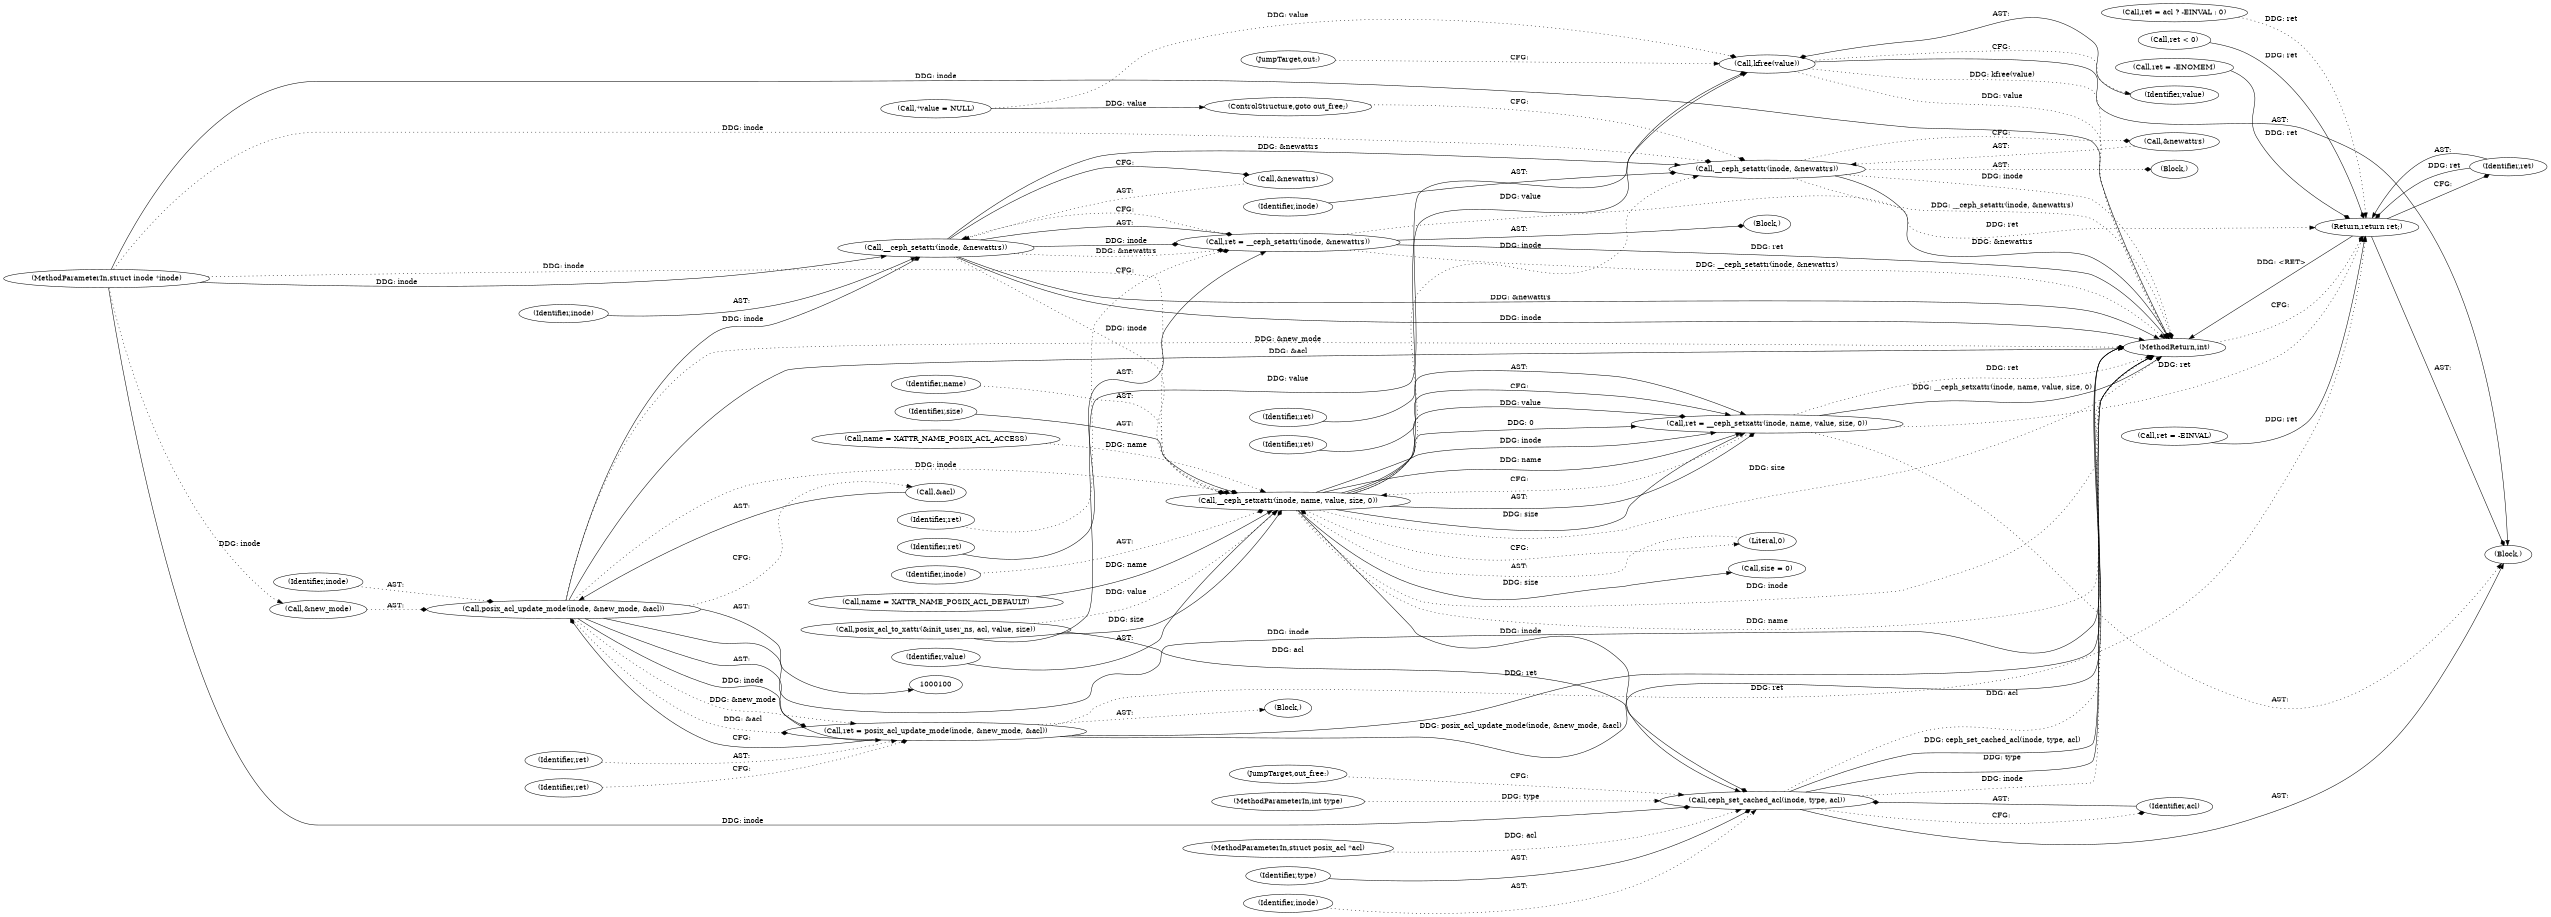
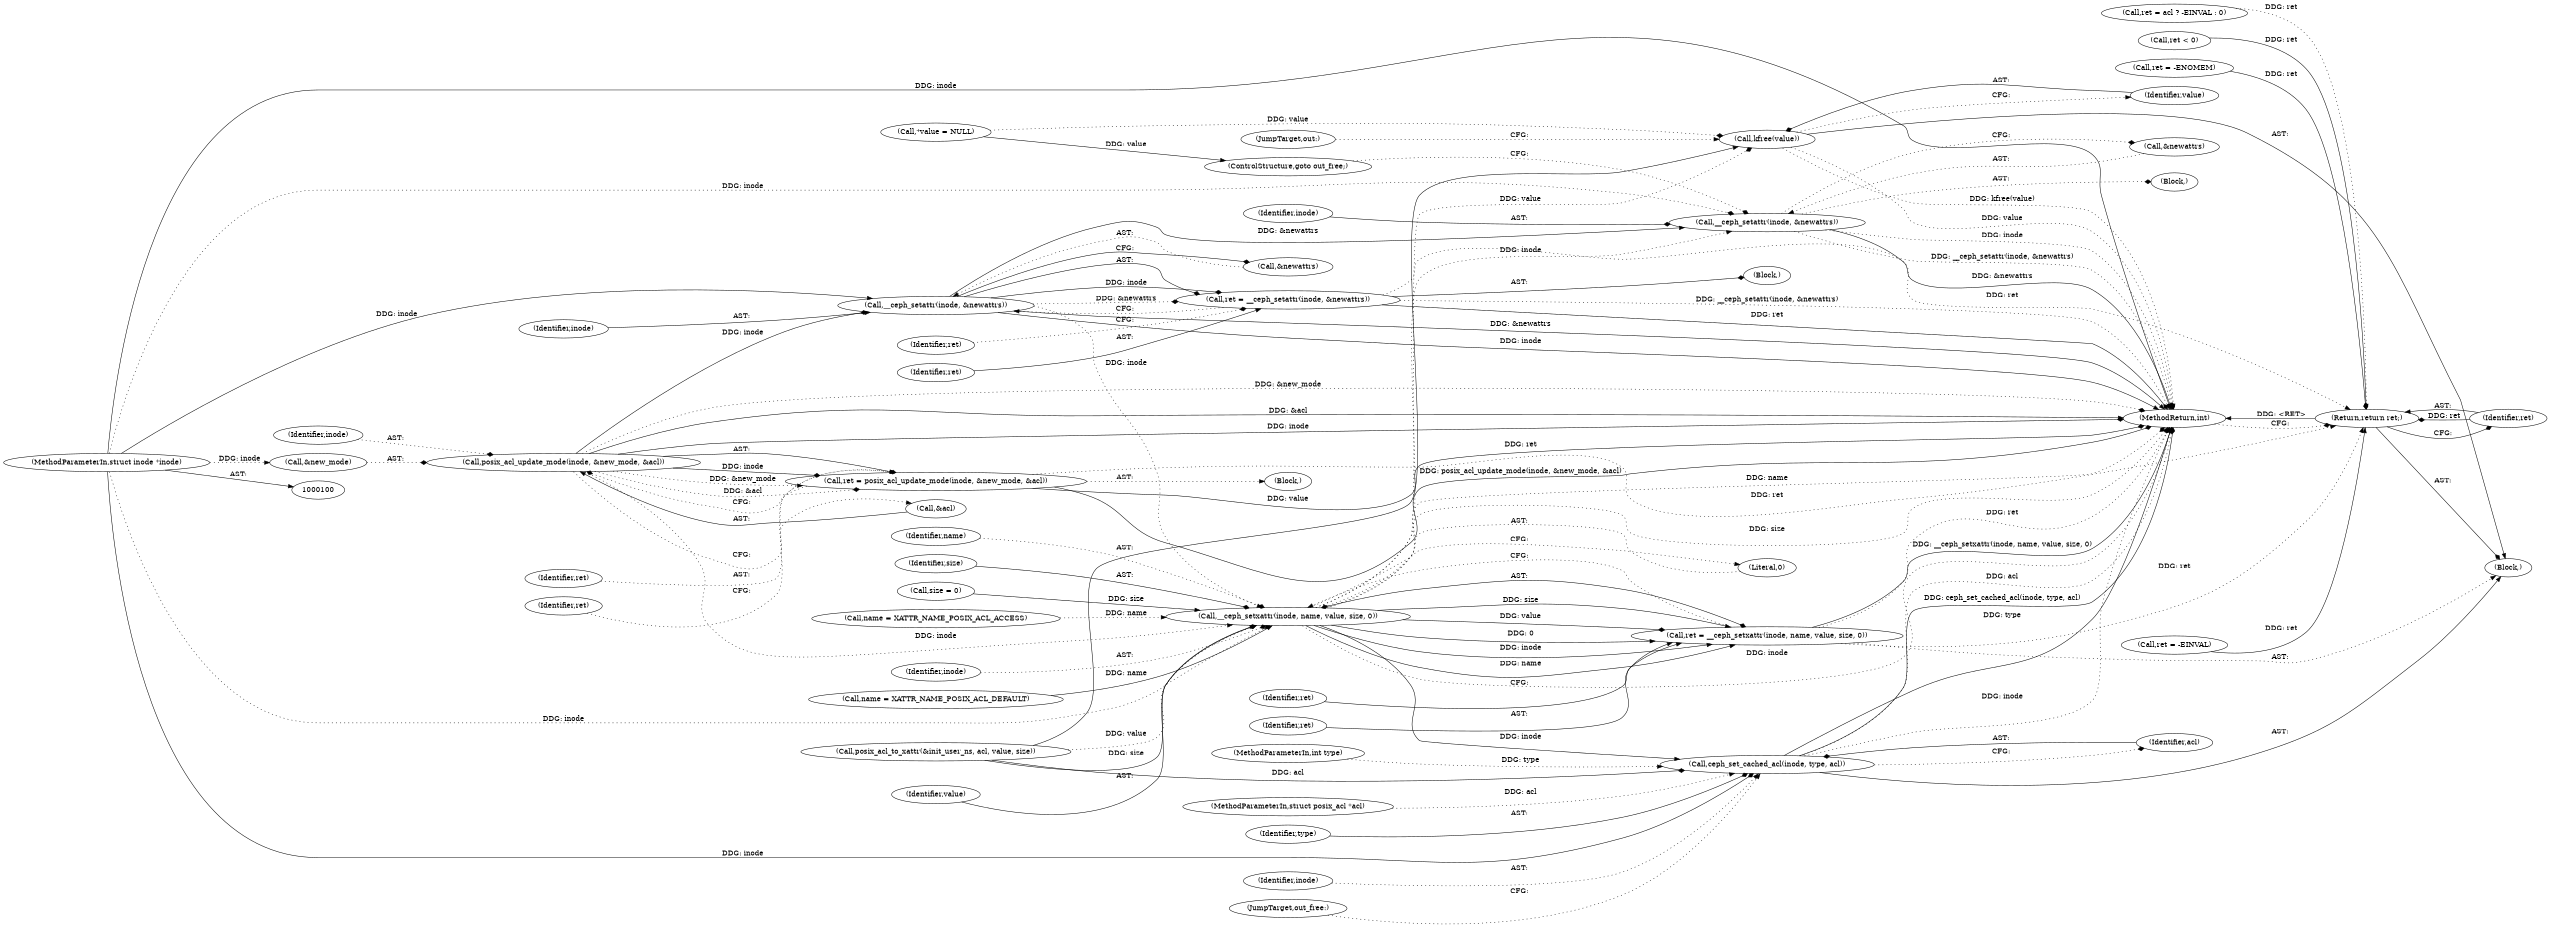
(1460, 210) -> (1415, 247)
(1501, 600) -> (1084, 602)
(791, 675) -> (227, 478)
(702, 738) -> (702, 505)
